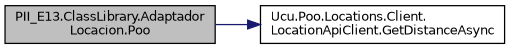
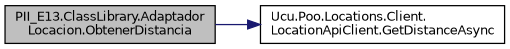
(110, 25) -> (110, 25)
